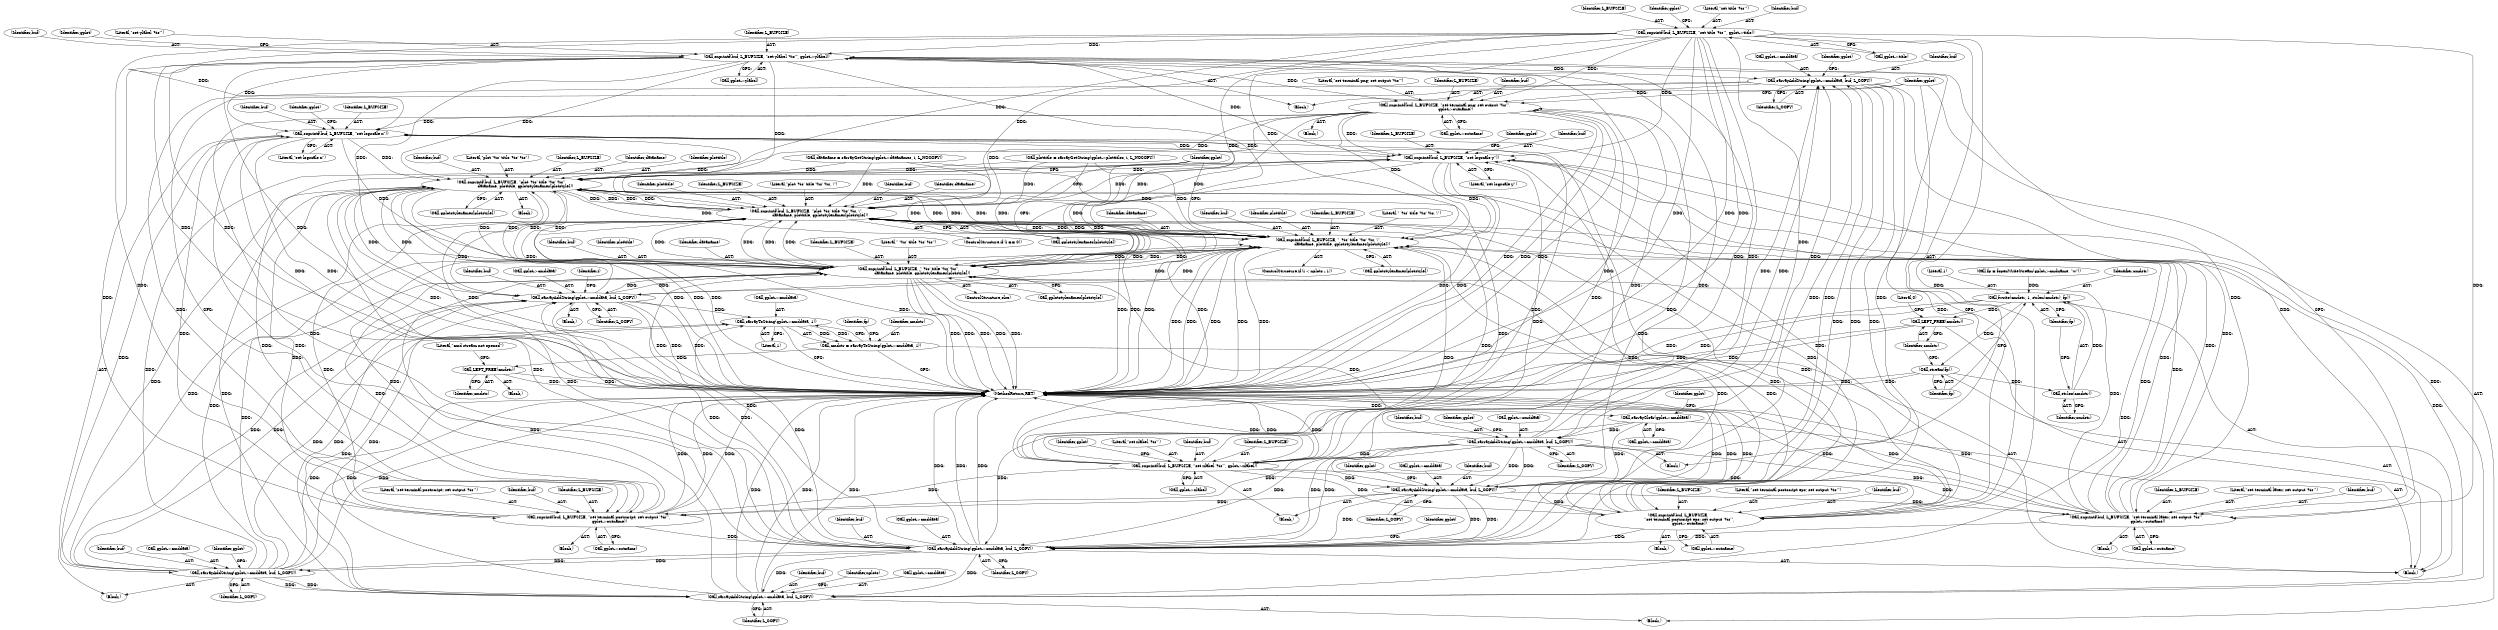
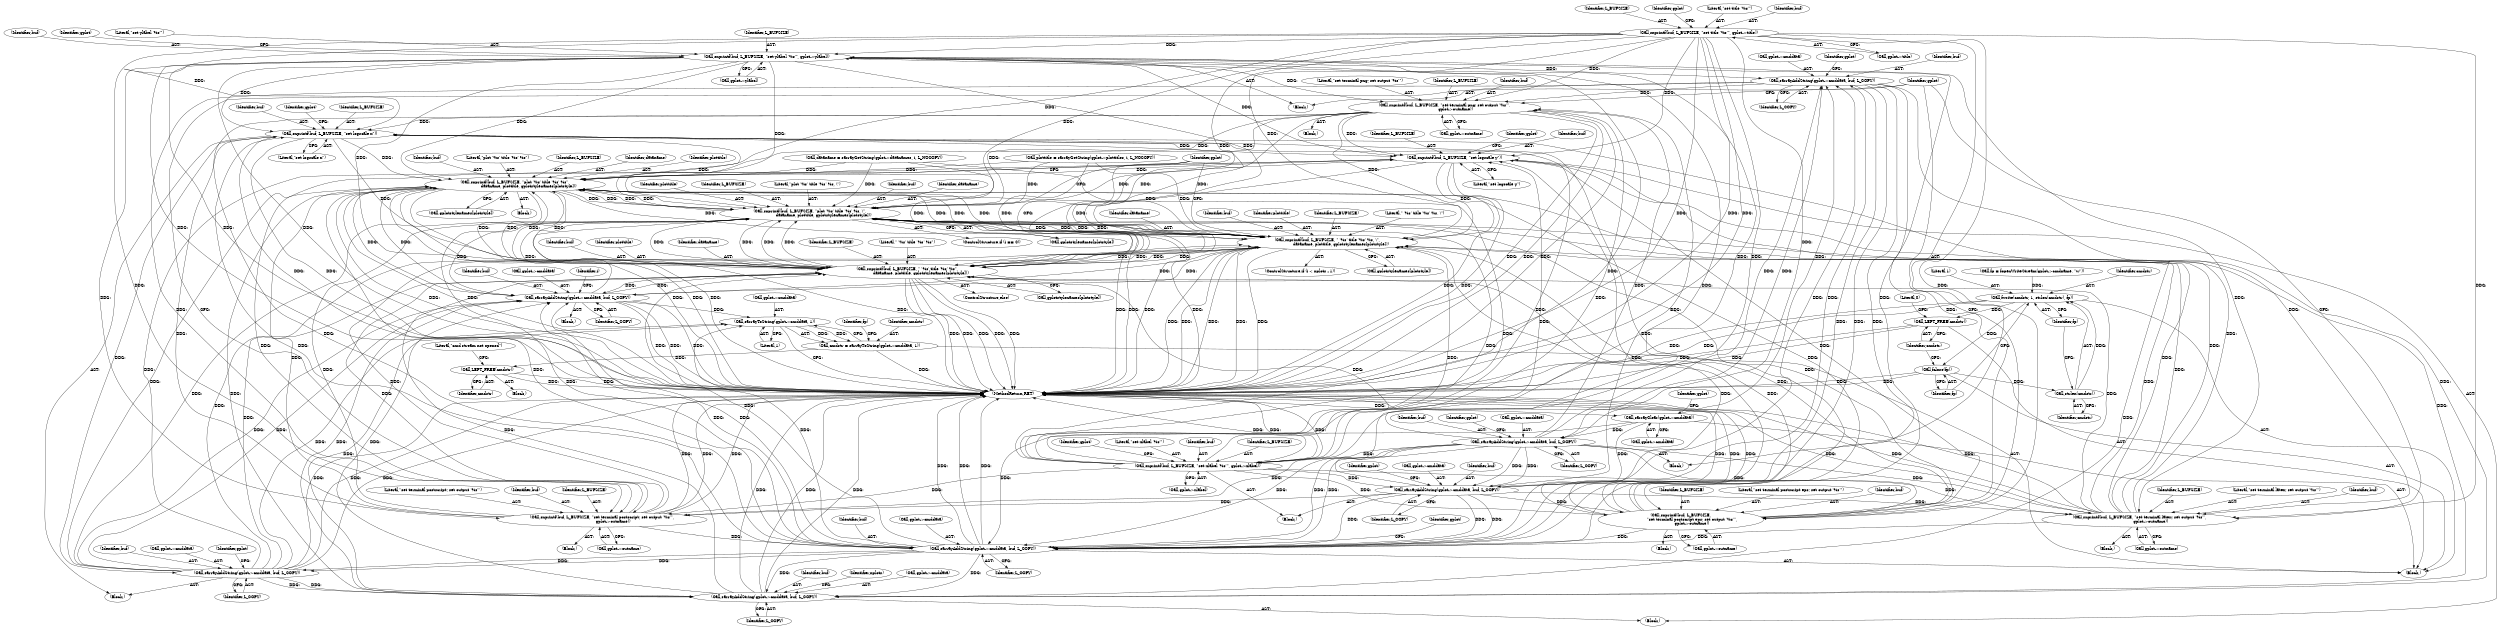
(926, 370) -> (925, 370)
(1935, 370) -> (1937, 370)
